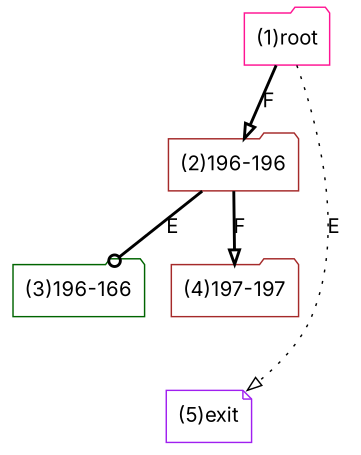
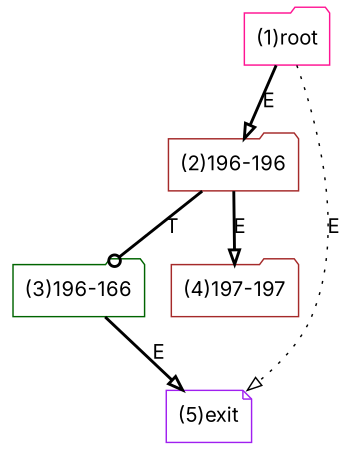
(269, 102) -> (269, 102)
(173, 228) -> (173, 228)
(240, 228) -> (240, 228)
none -> (139, 349)
